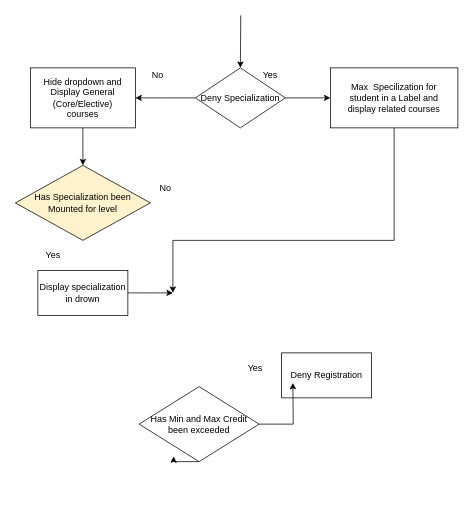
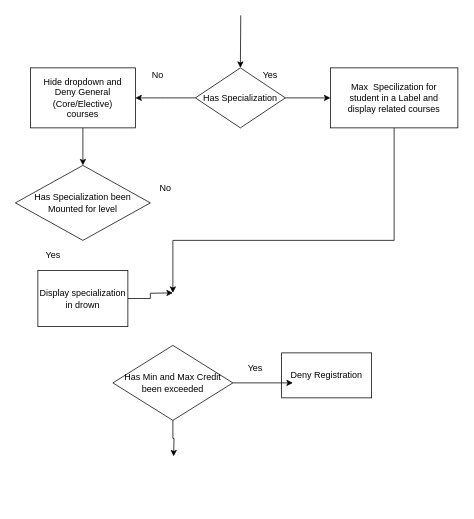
(83, 98) -> (83, 98)
(240, 98) -> (240, 98)
(83, 203) -> (83, 203)
(83, 293) -> (83, 299)
(199, 424) -> (173, 383)
